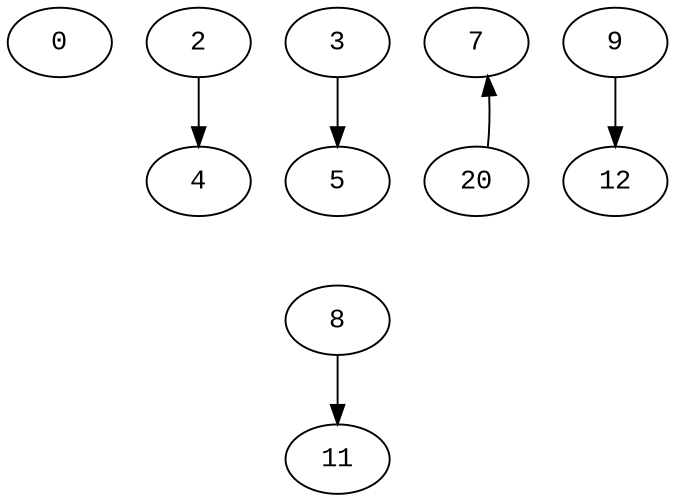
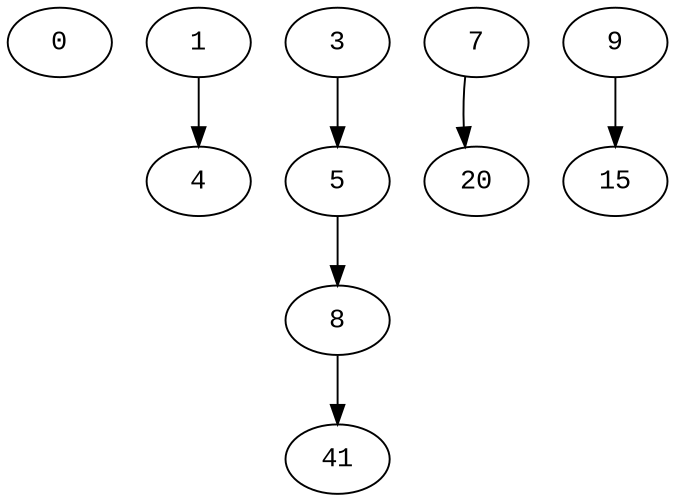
(199, 42) -> (199, 42)
(489, 121) -> (464, 102)
(615, 181) -> (615, 181)
none -> (338, 241)
(338, 459) -> (338, 459)
